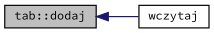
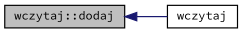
(50, 17) -> (65, 17)
